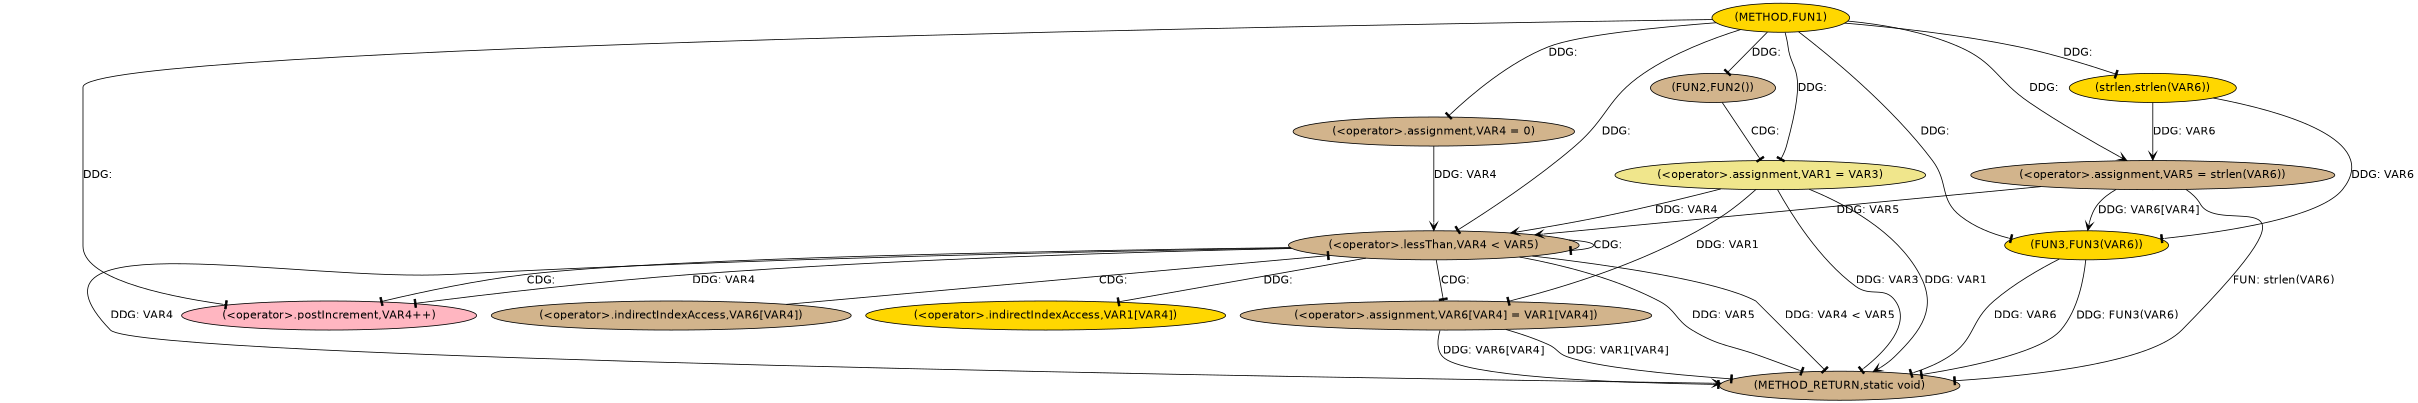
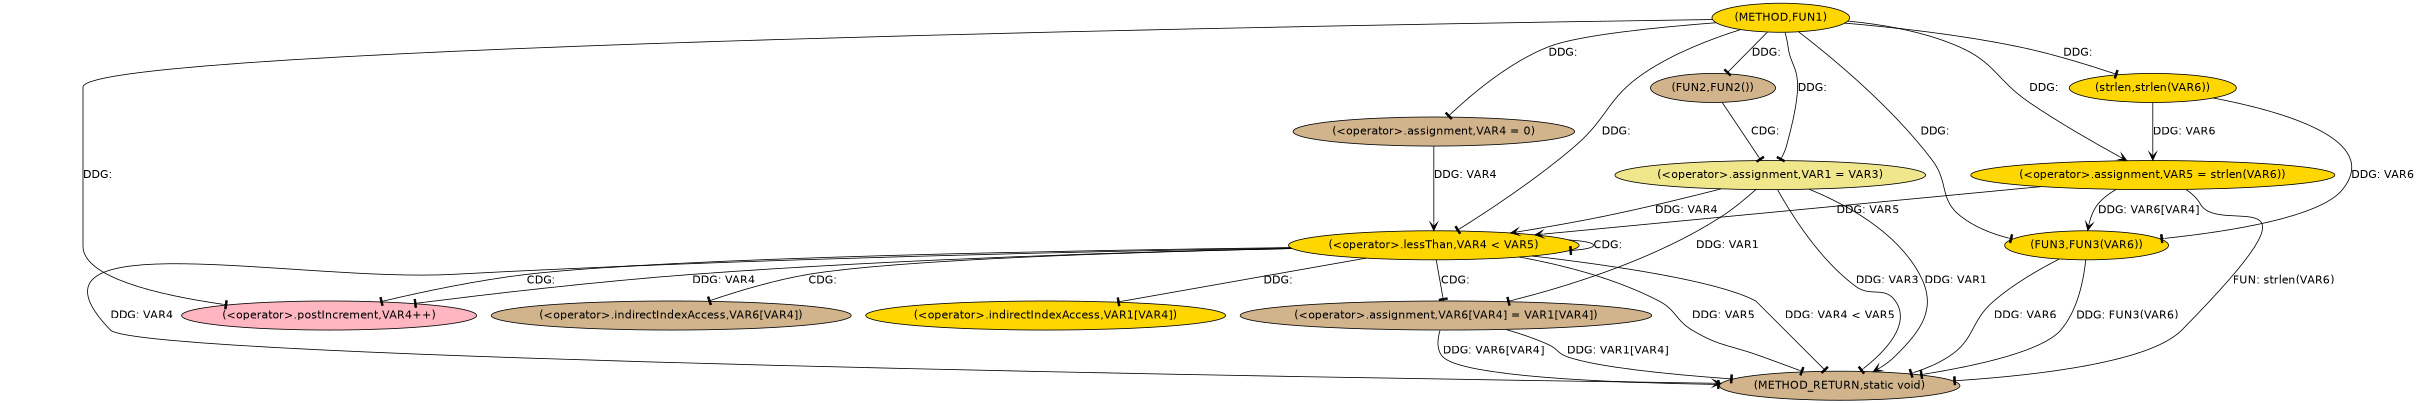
(2153, 175) -> (2153, 175)
(1434, 245) -> (1434, 245)
(1056, 280) -> (1000, 258)
